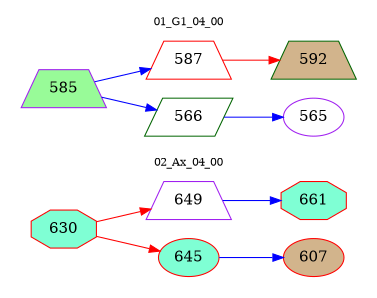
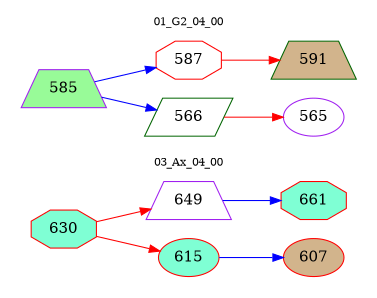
(189, 23) -> (189, 23)
(189, 60) -> (189, 60)
(314, 60) -> (314, 60)
(248, 117) -> (248, 117)
(189, 163) -> (189, 163)
(189, 258) -> (189, 258)
